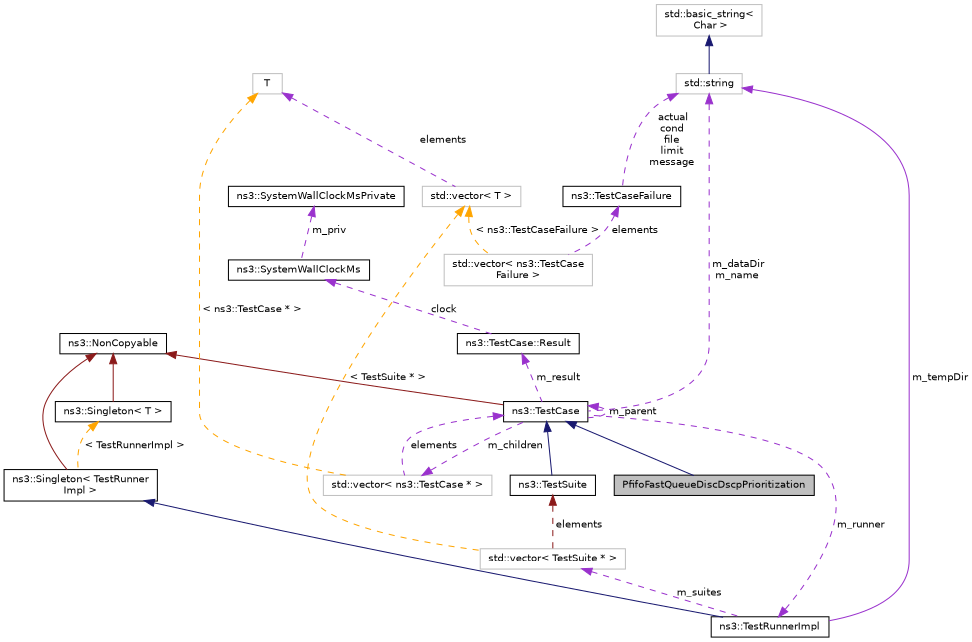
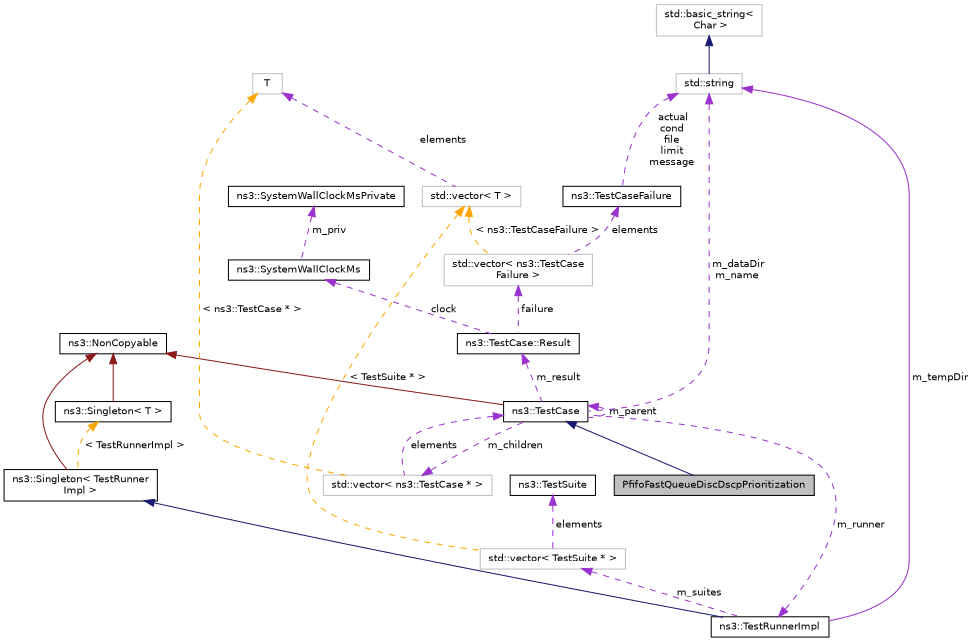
none -> (518, 315)
(550, 454) -> none
(553, 527) -> (553, 527)
